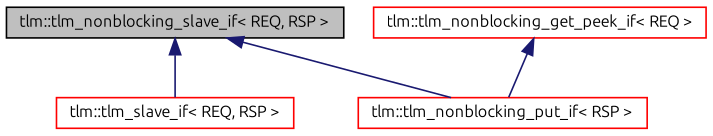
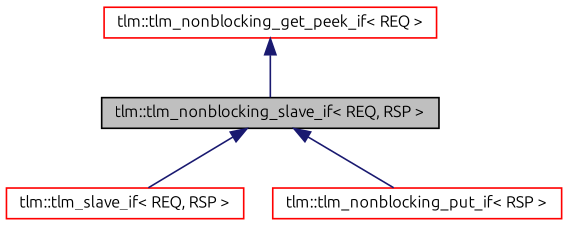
(518, 75) -> (270, 76)
